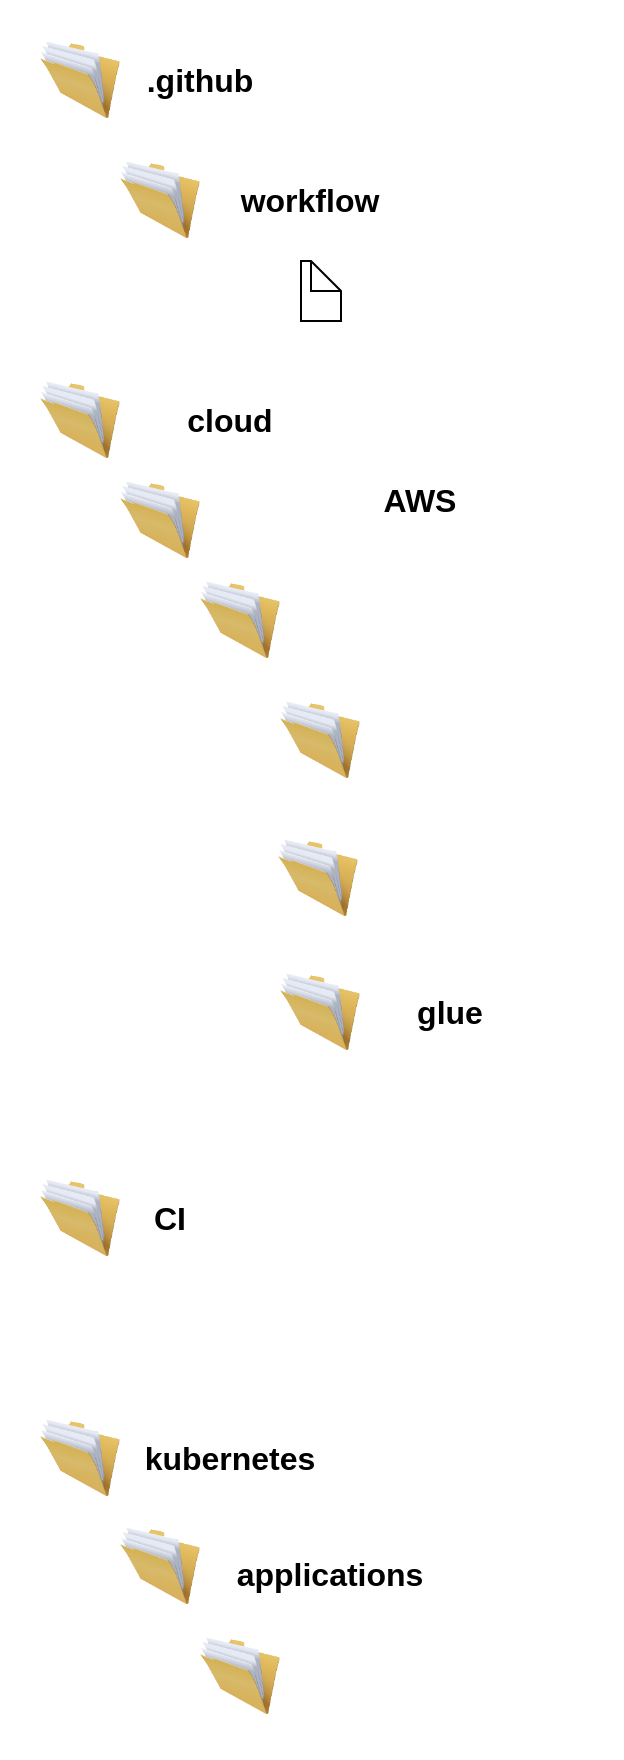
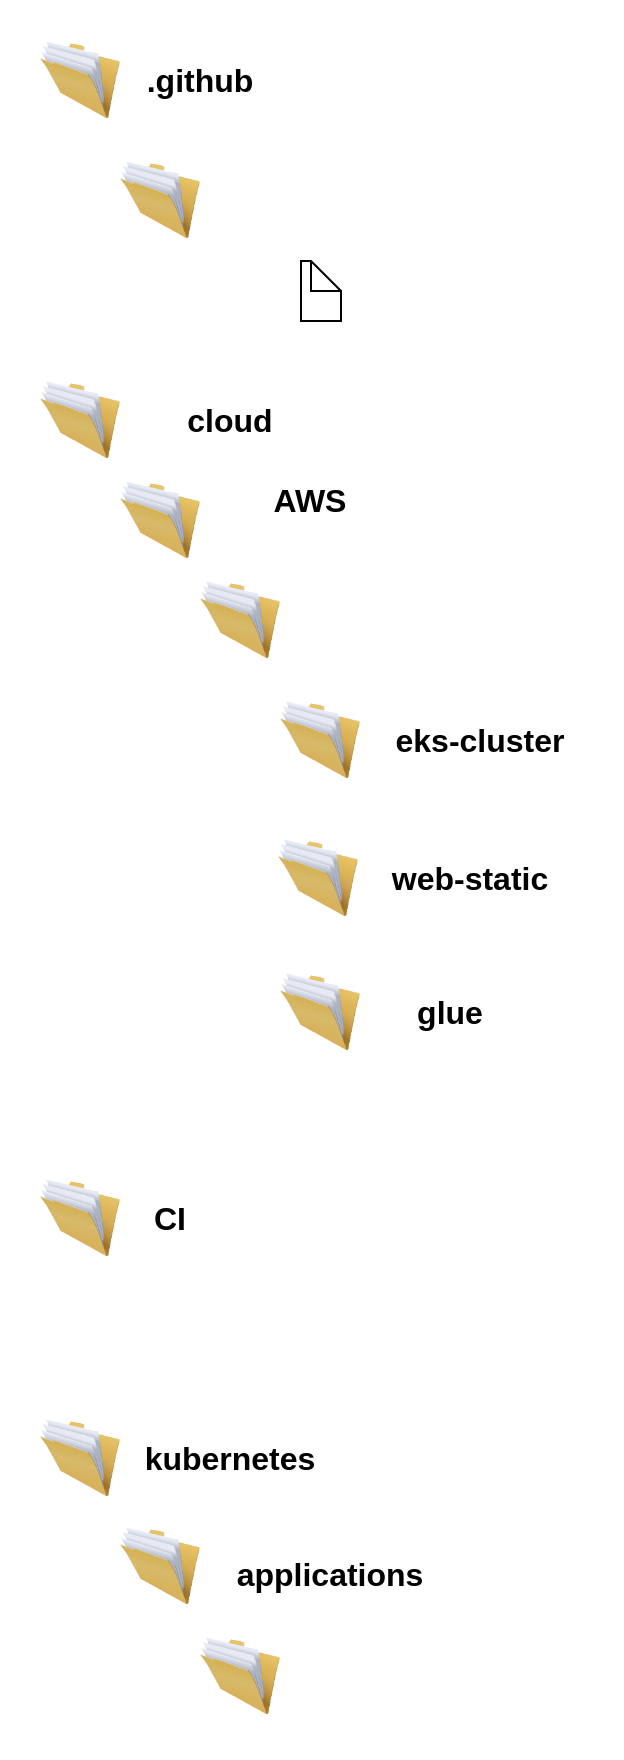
(311, 201) -> none
(421, 521) -> (311, 521)
none -> (481, 741)
none -> (471, 879)
